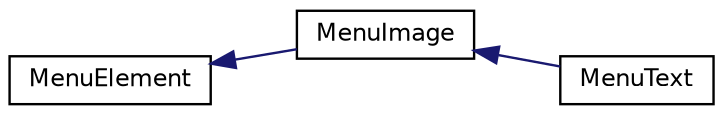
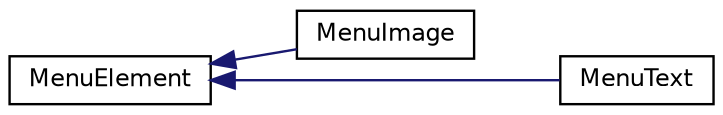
(529, 61) -> (397, 80)
